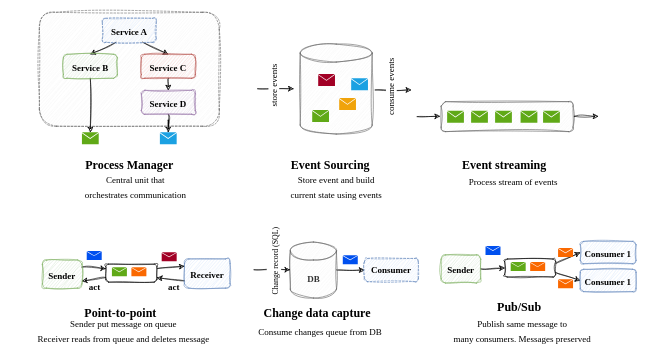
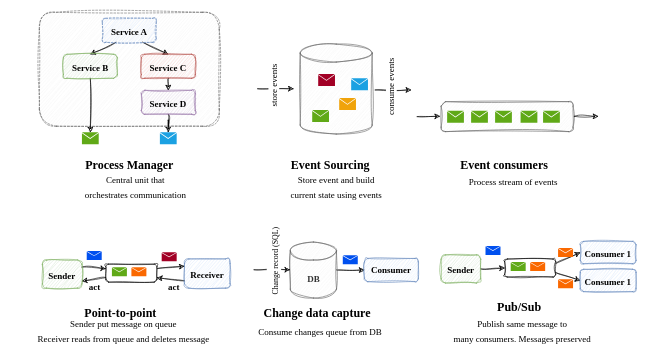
(505, 164) -> (505, 164)
(392, 270) -> (392, 270)
